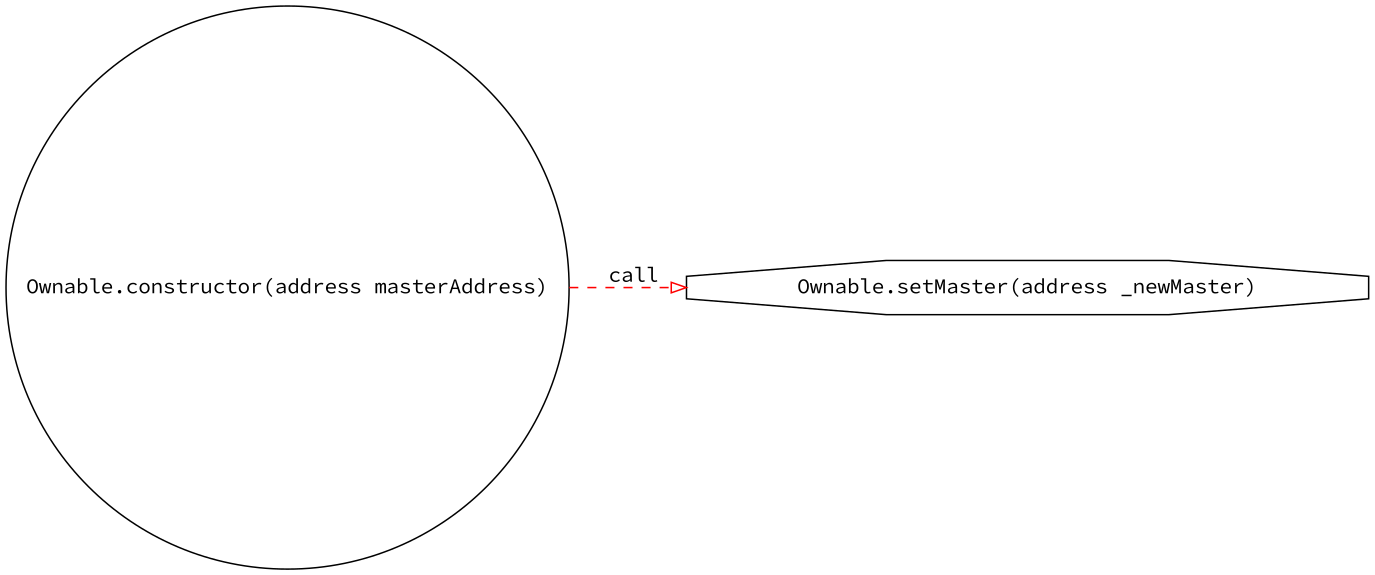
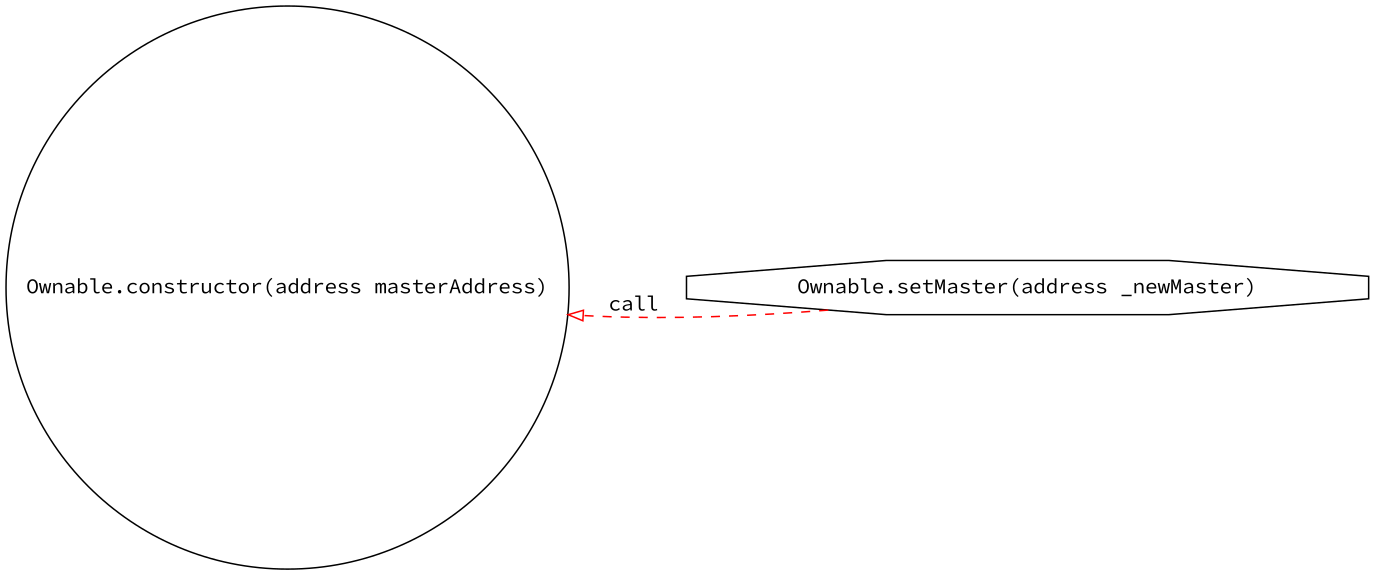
(620, 288) -> (706, 317)
